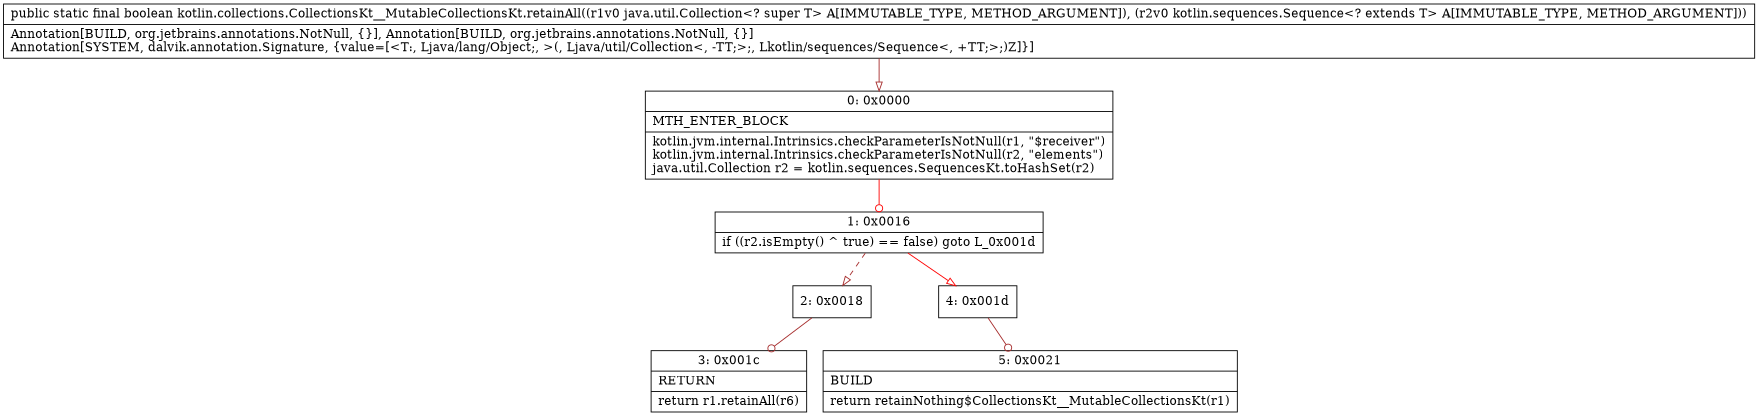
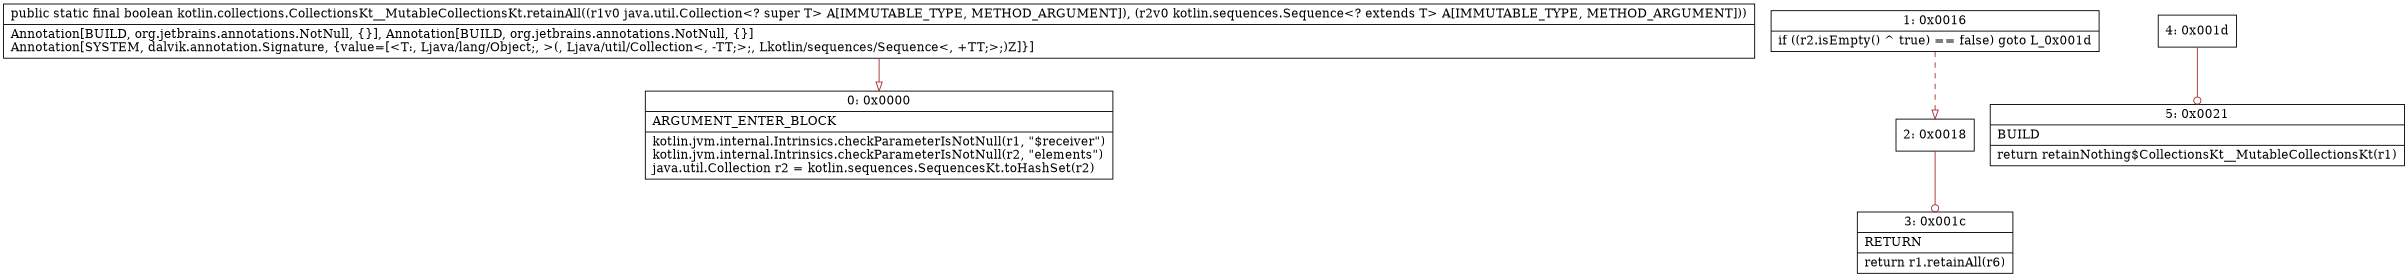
(721, 121) -> (745, 121)
(879, 192) -> none
(928, 267) -> none
